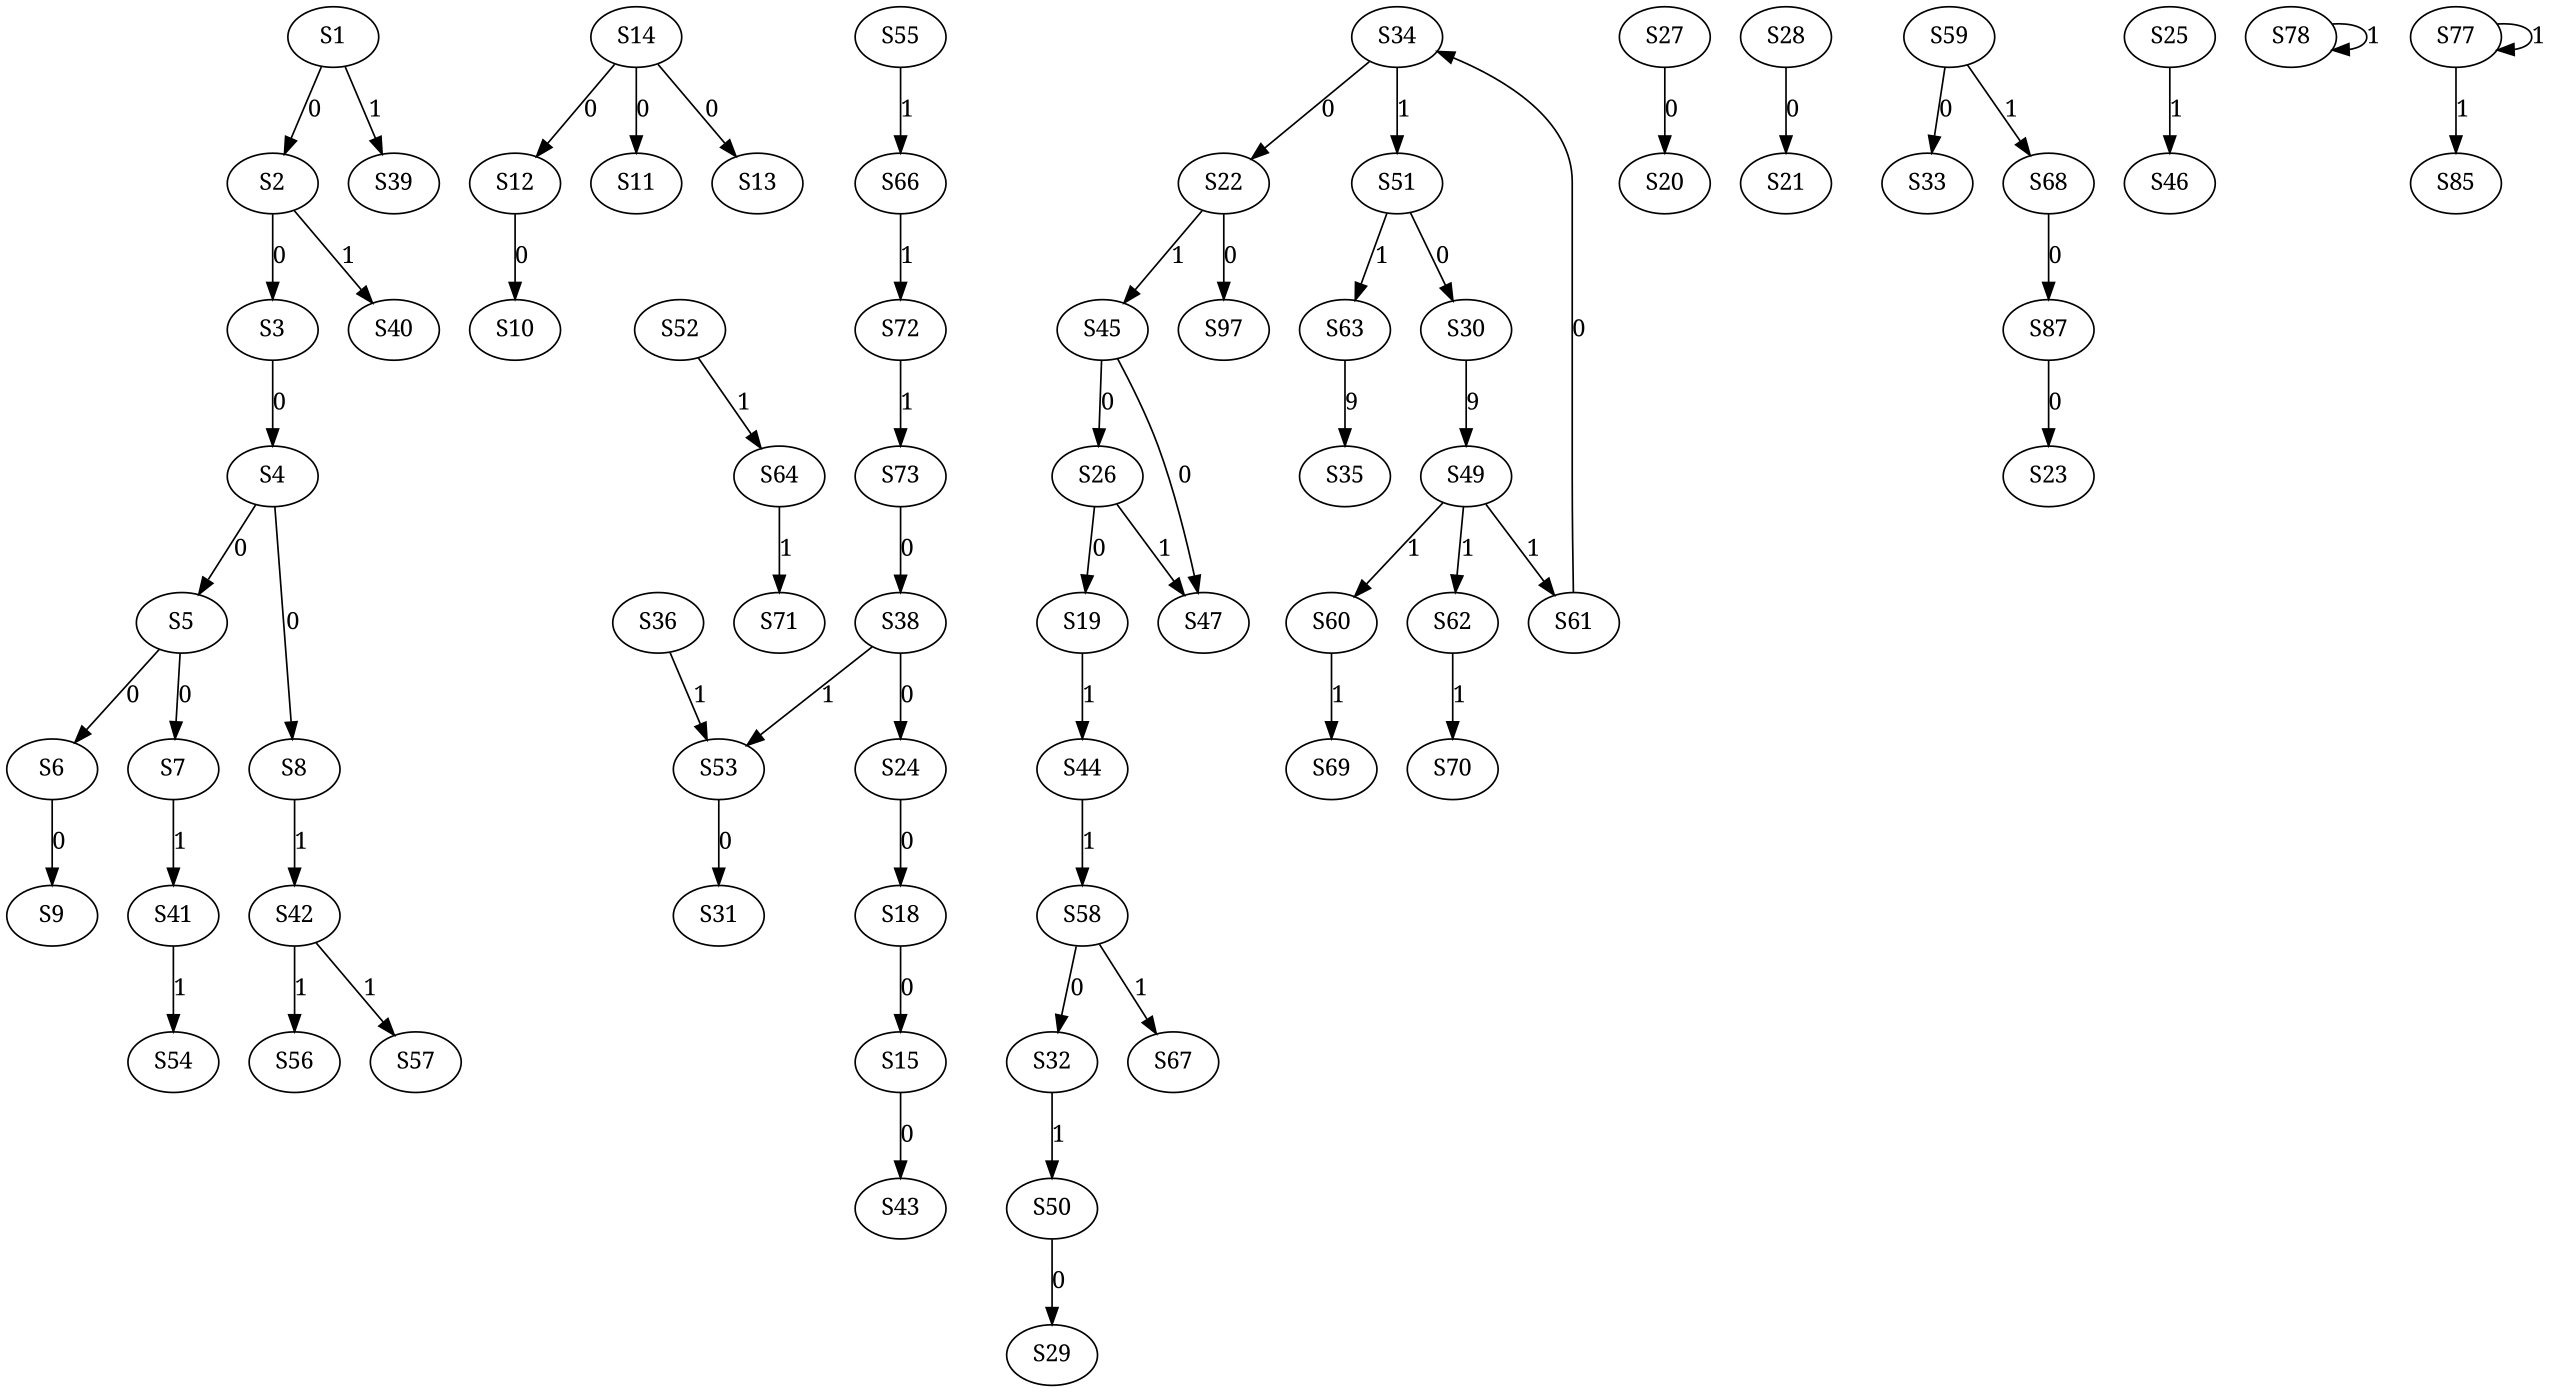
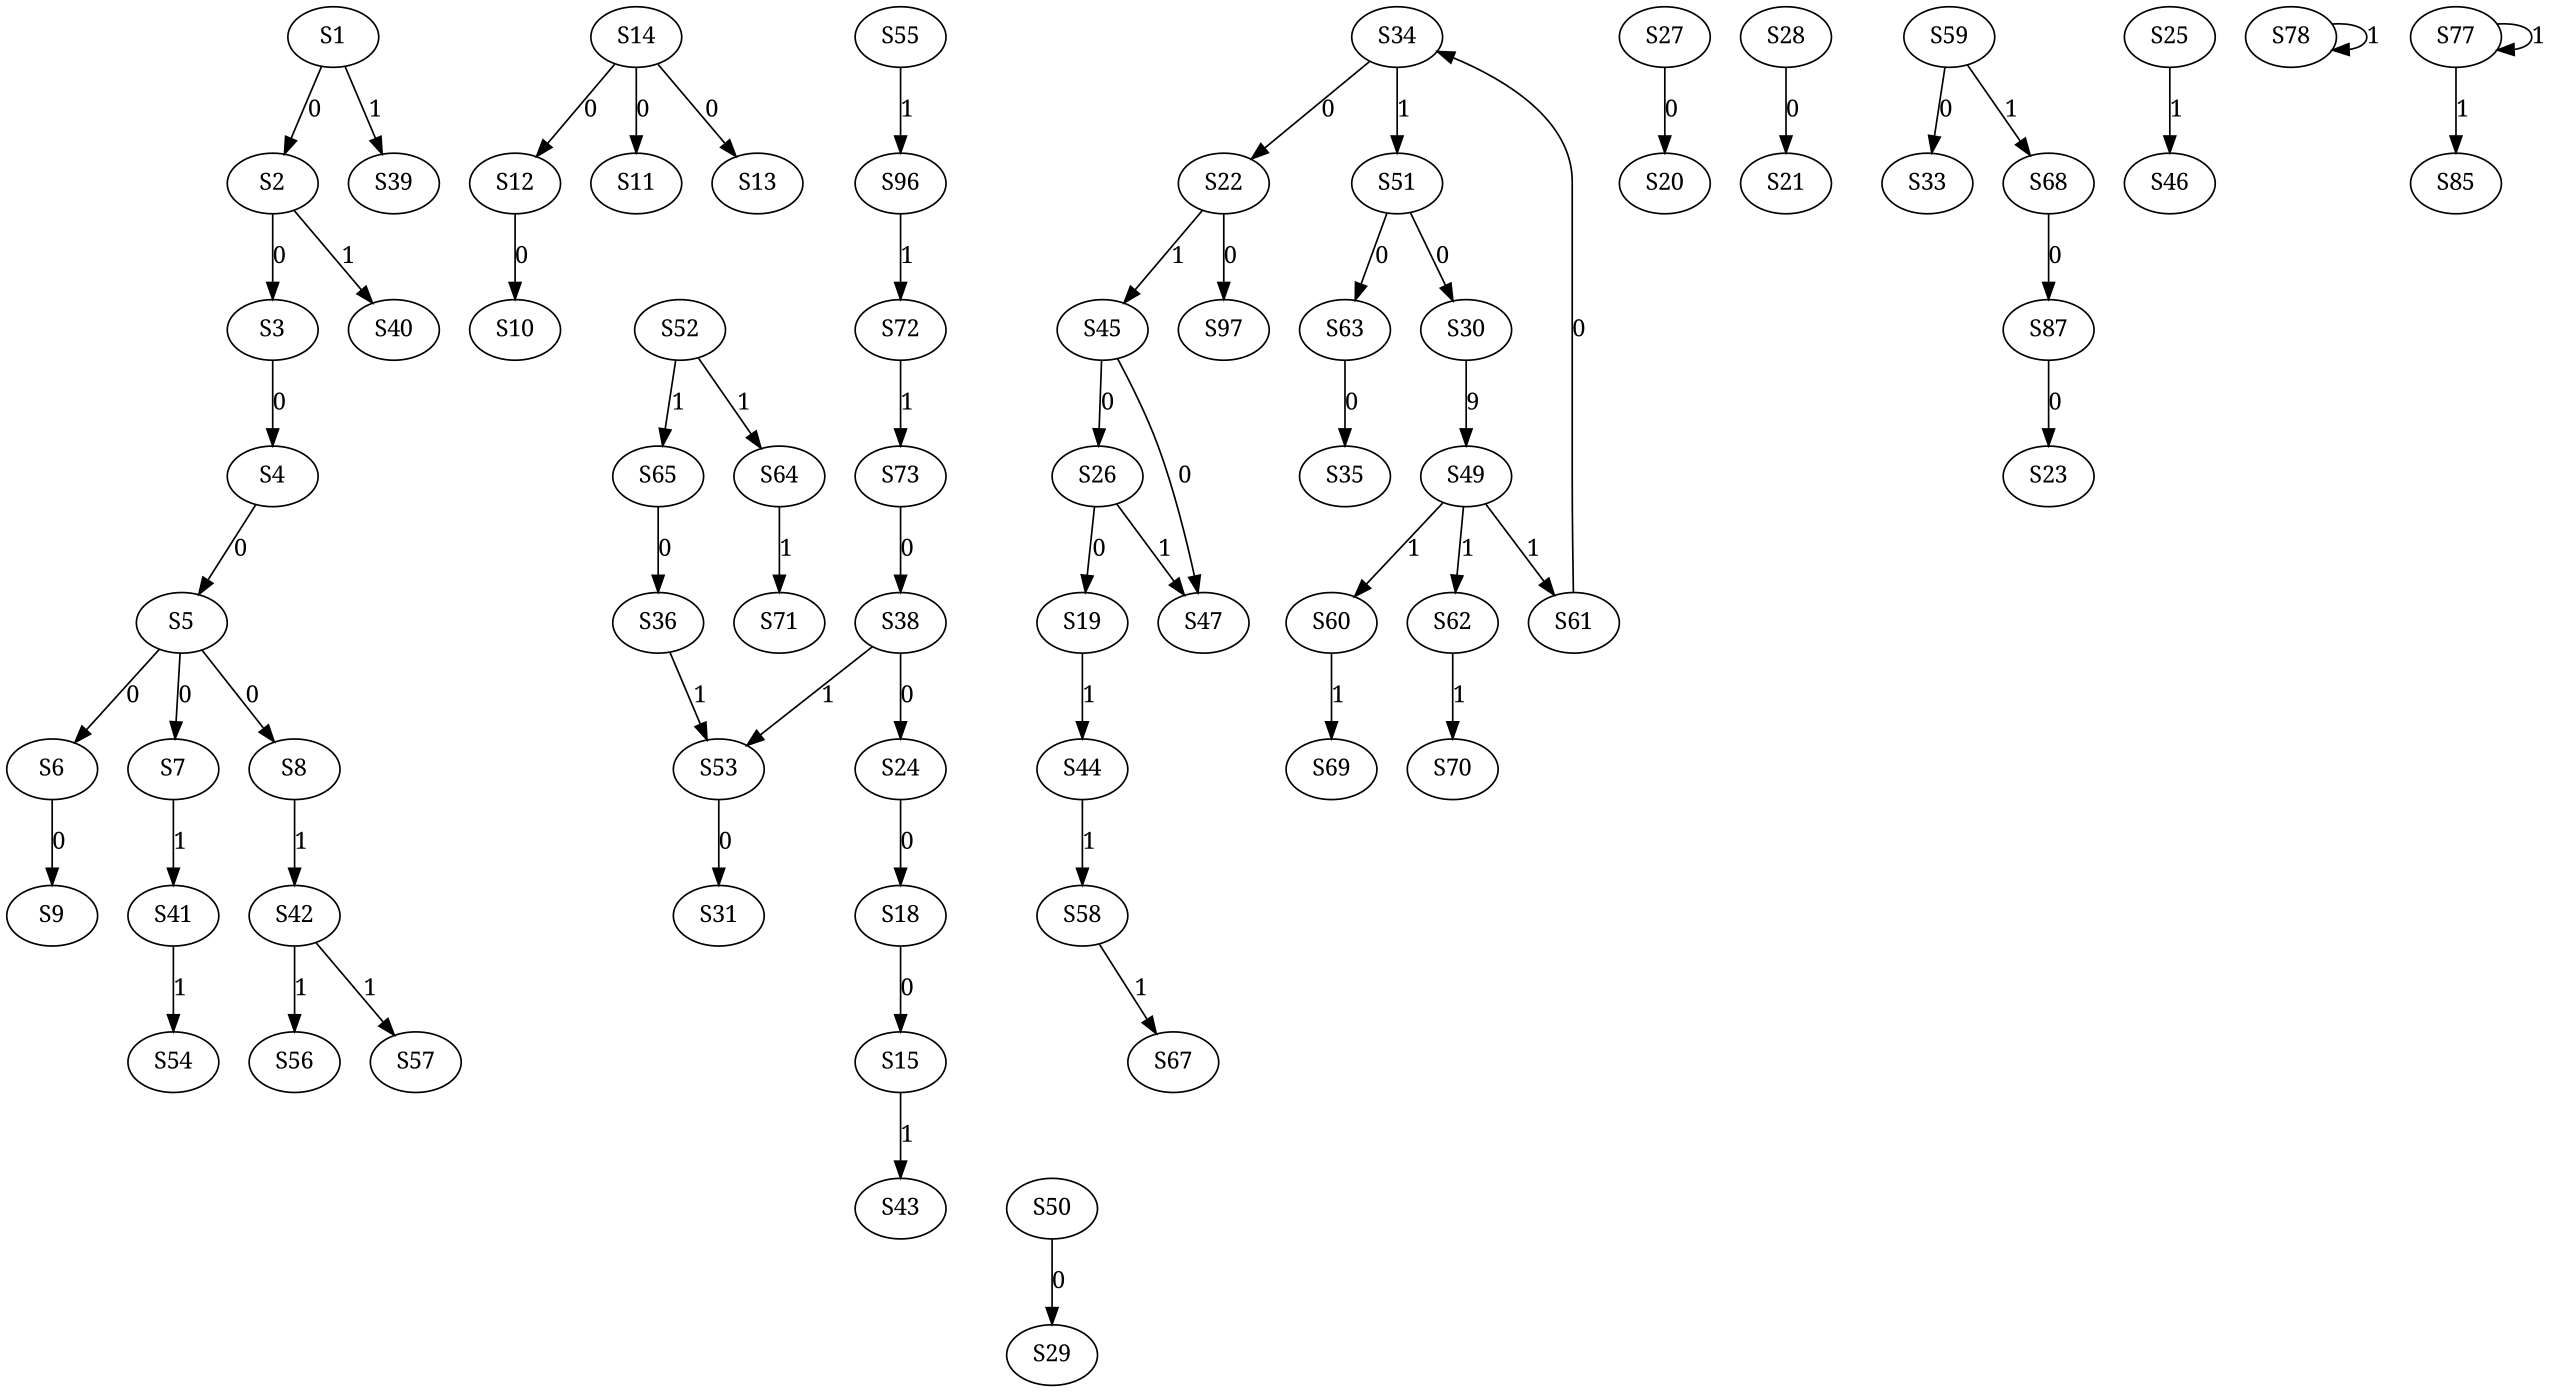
(901, 183) -> (901, 183)
(1382, 257) -> (1382, 257)
(1352, 403) -> (1352, 403)
none -> (658, 476)
(283, 614) -> (233, 689)
(1052, 1062) -> none
(907, 1135) -> (907, 1135)
